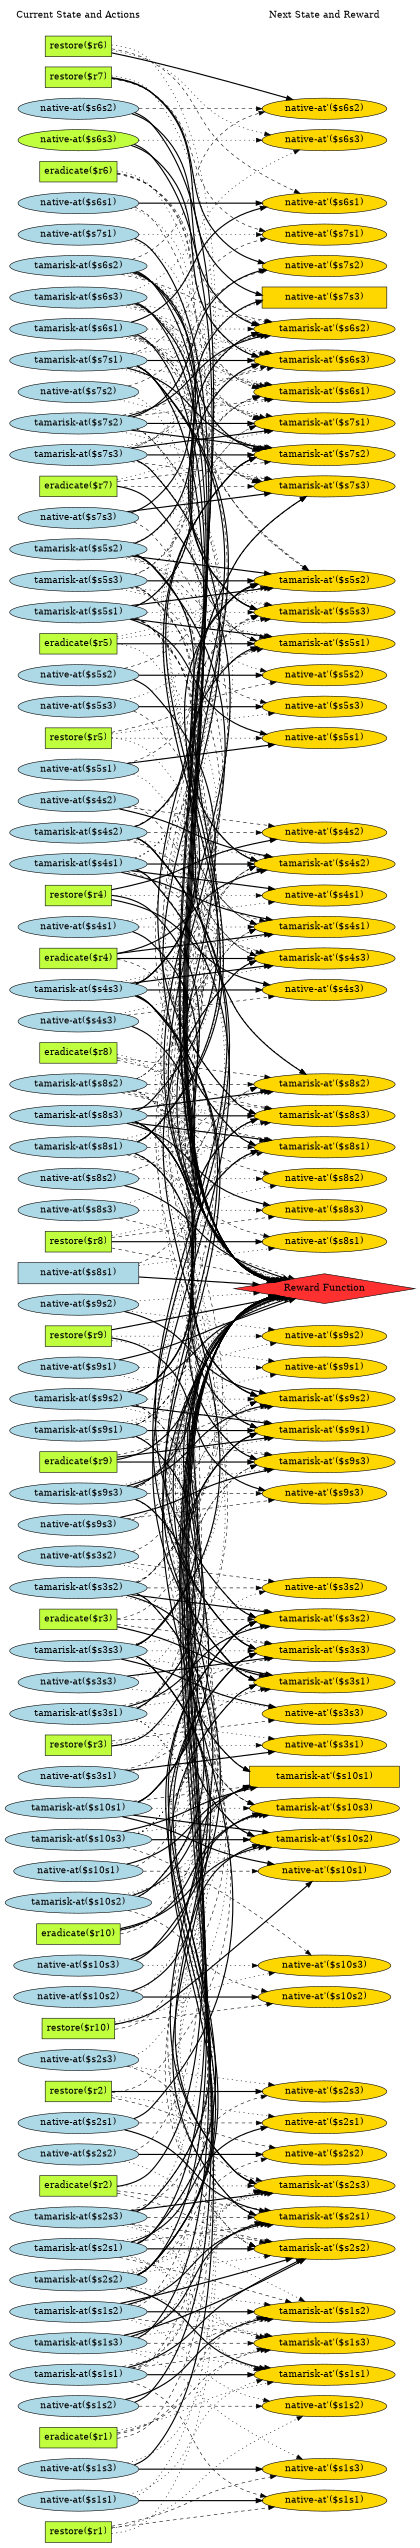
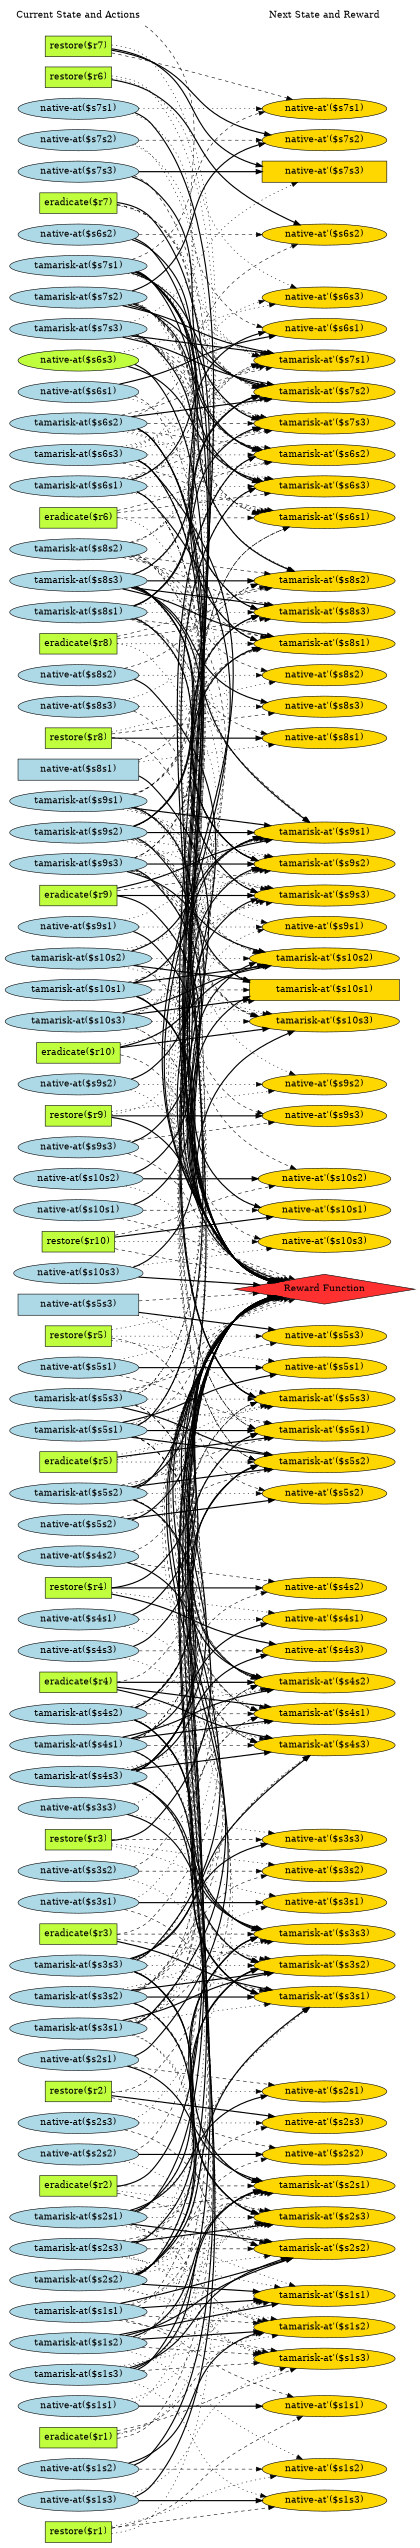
(202, 119) -> (193, 122)
(78, 707) -> (78, 1305)
none -> (177, 2323)
